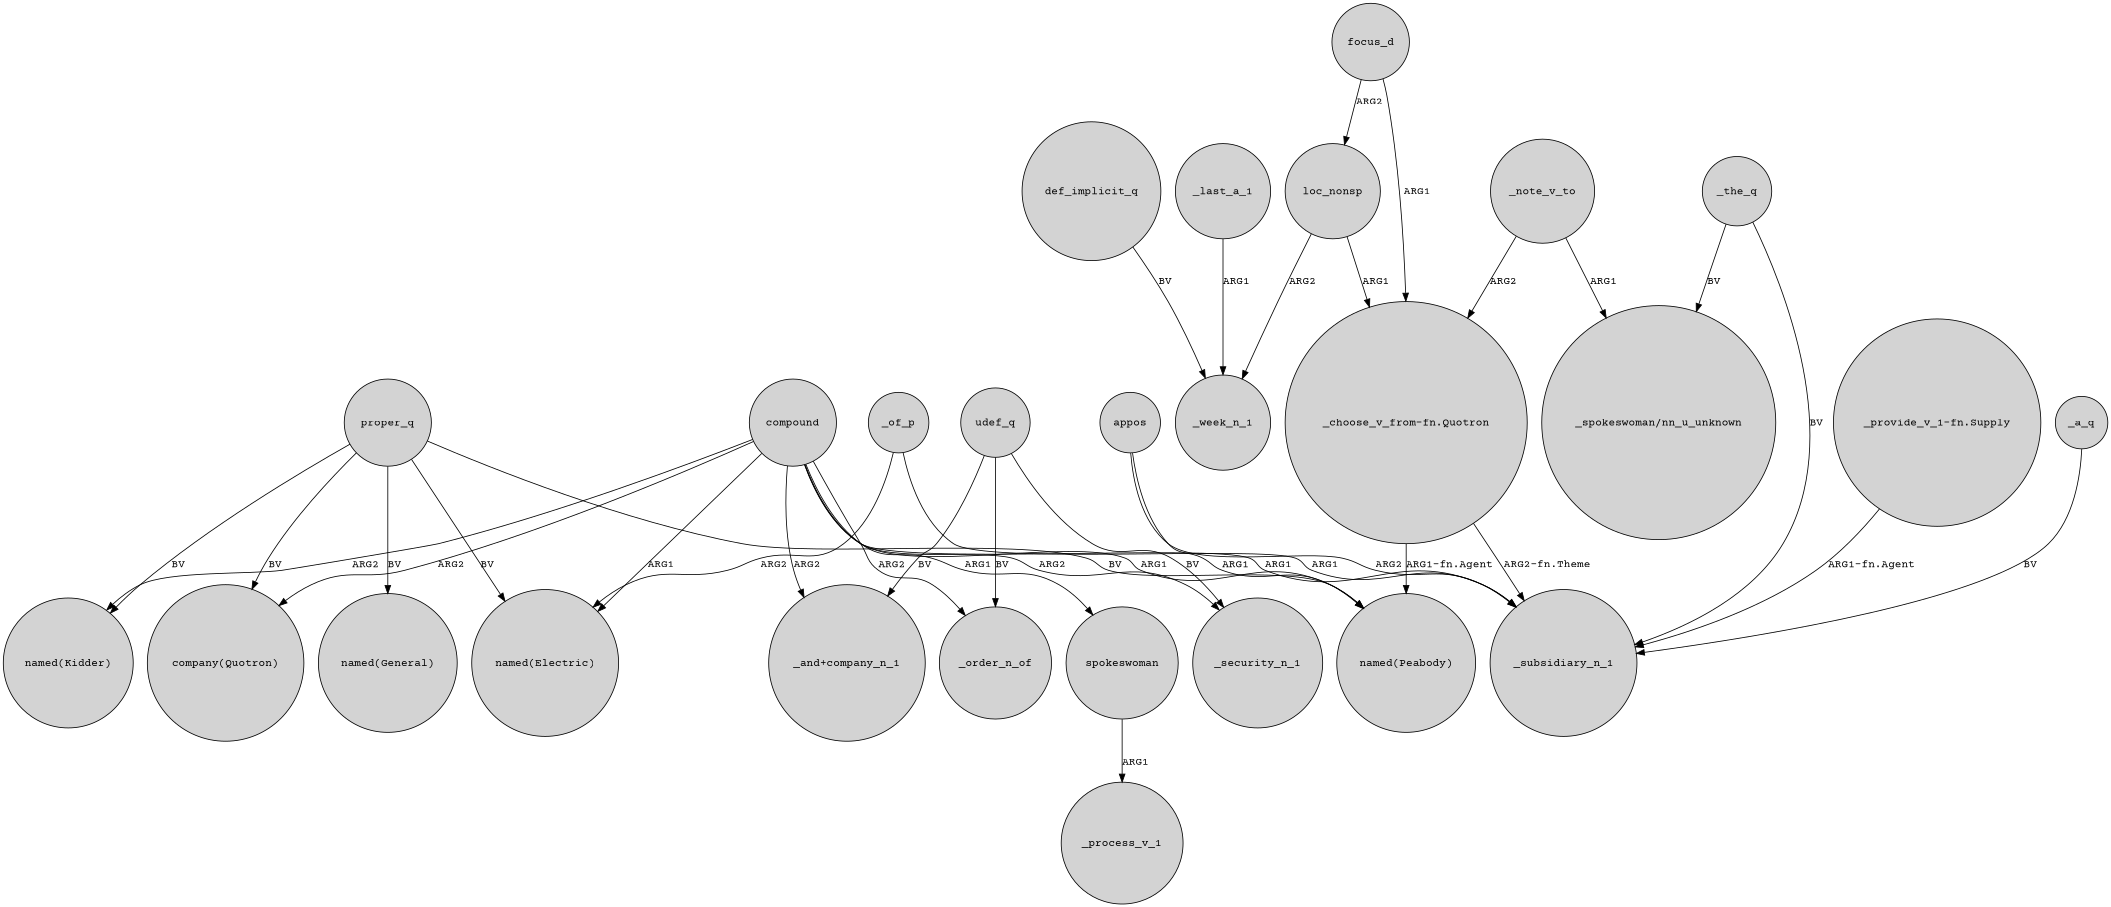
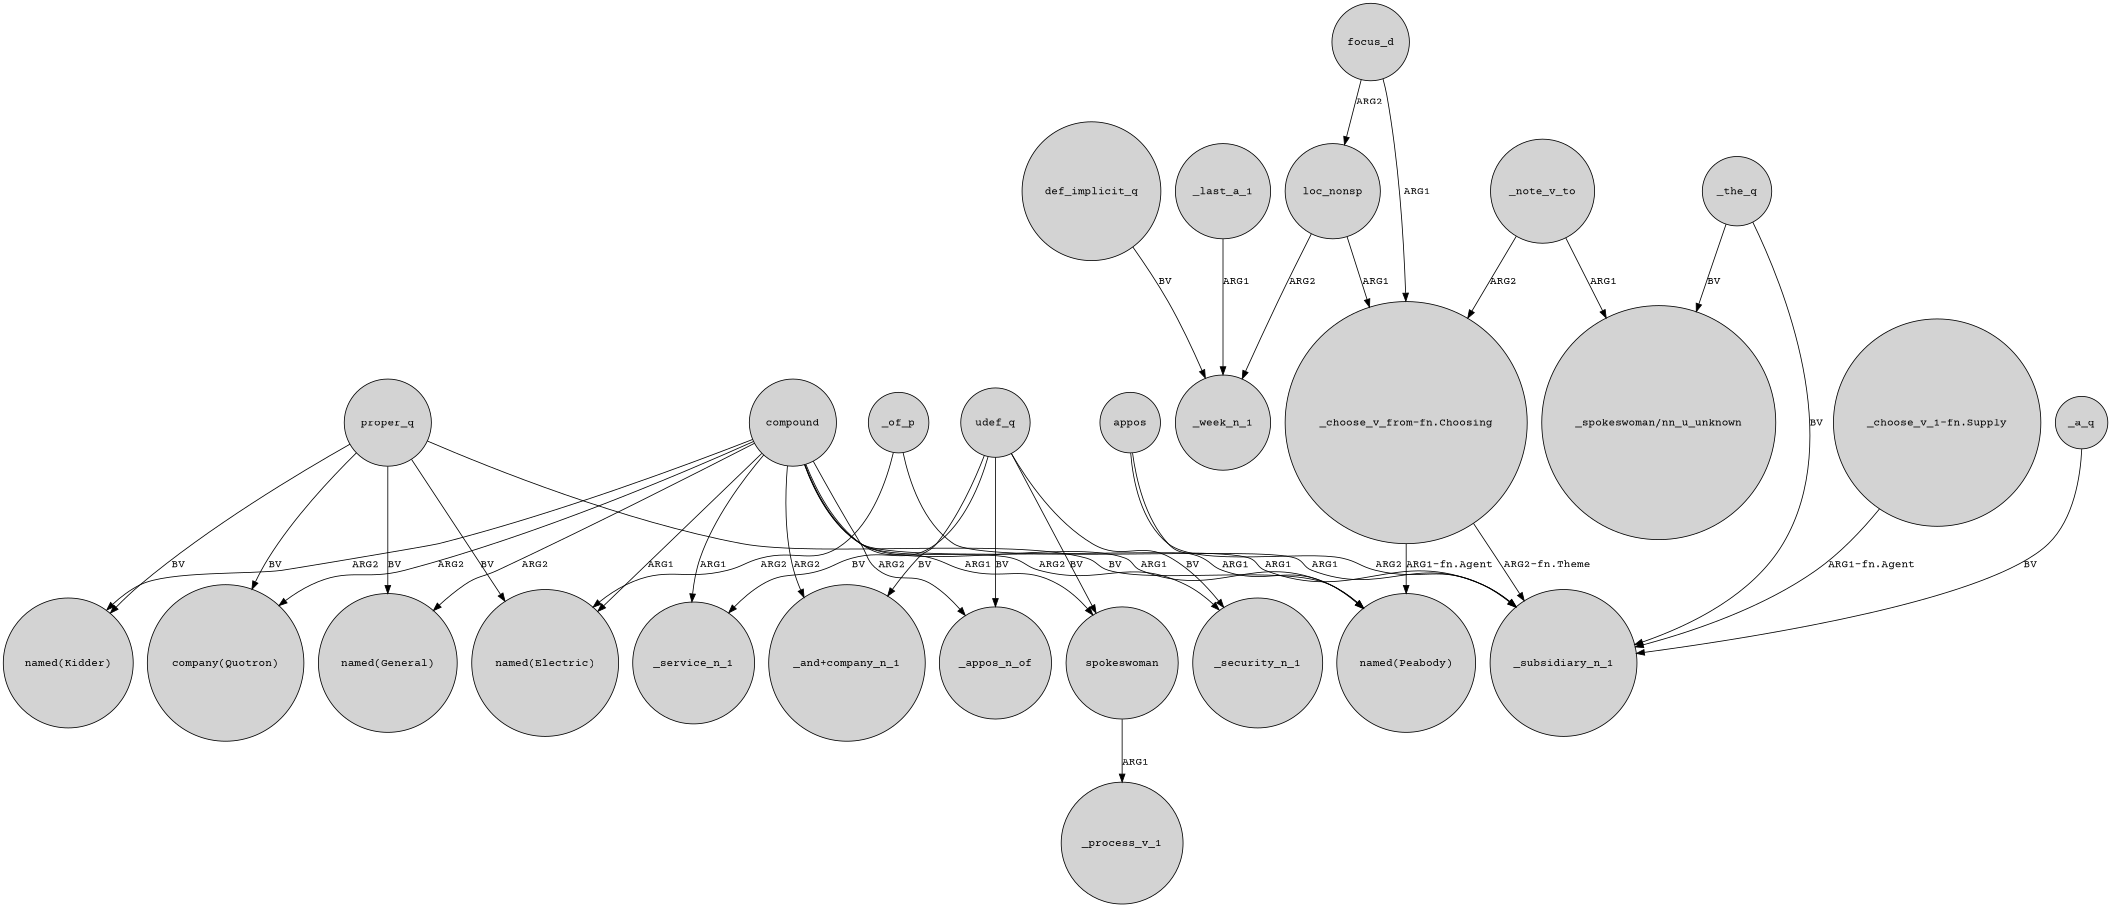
(1406, 423) -> (1406, 423)
(1937, 423) -> (1937, 423)
none -> (596, 523)
none -> (1052, 530)
none -> (694, 663)
(995, 663) -> (995, 663)
